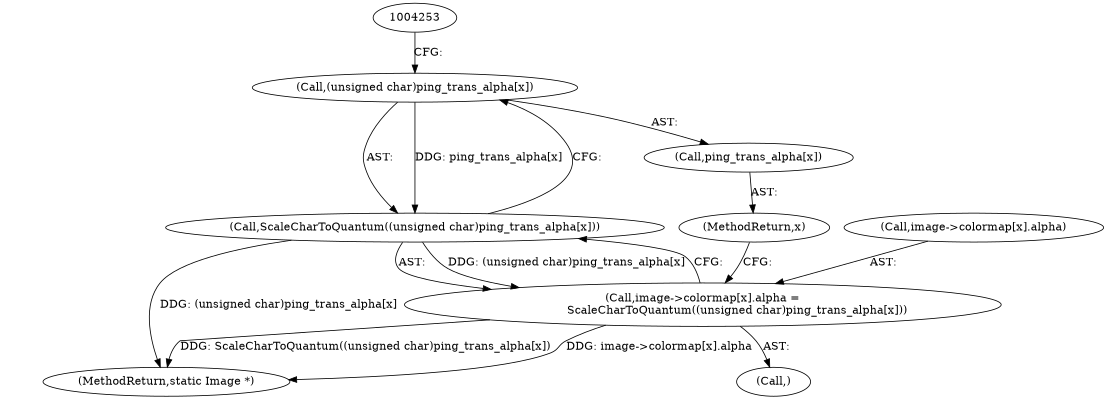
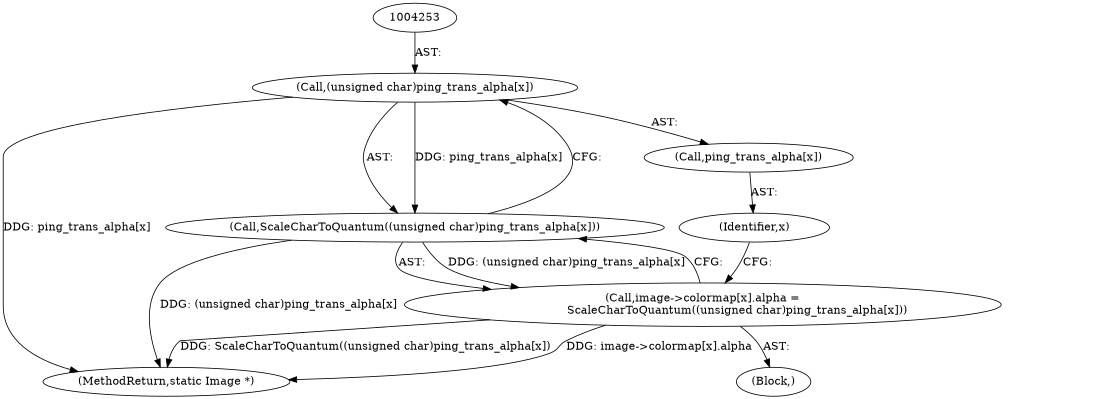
(430, 53) -> (430, 53)
none -> (22, 141)
(754, 228) -> (754, 228)
(974, 228) -> none
(774, 382) -> (774, 382)
